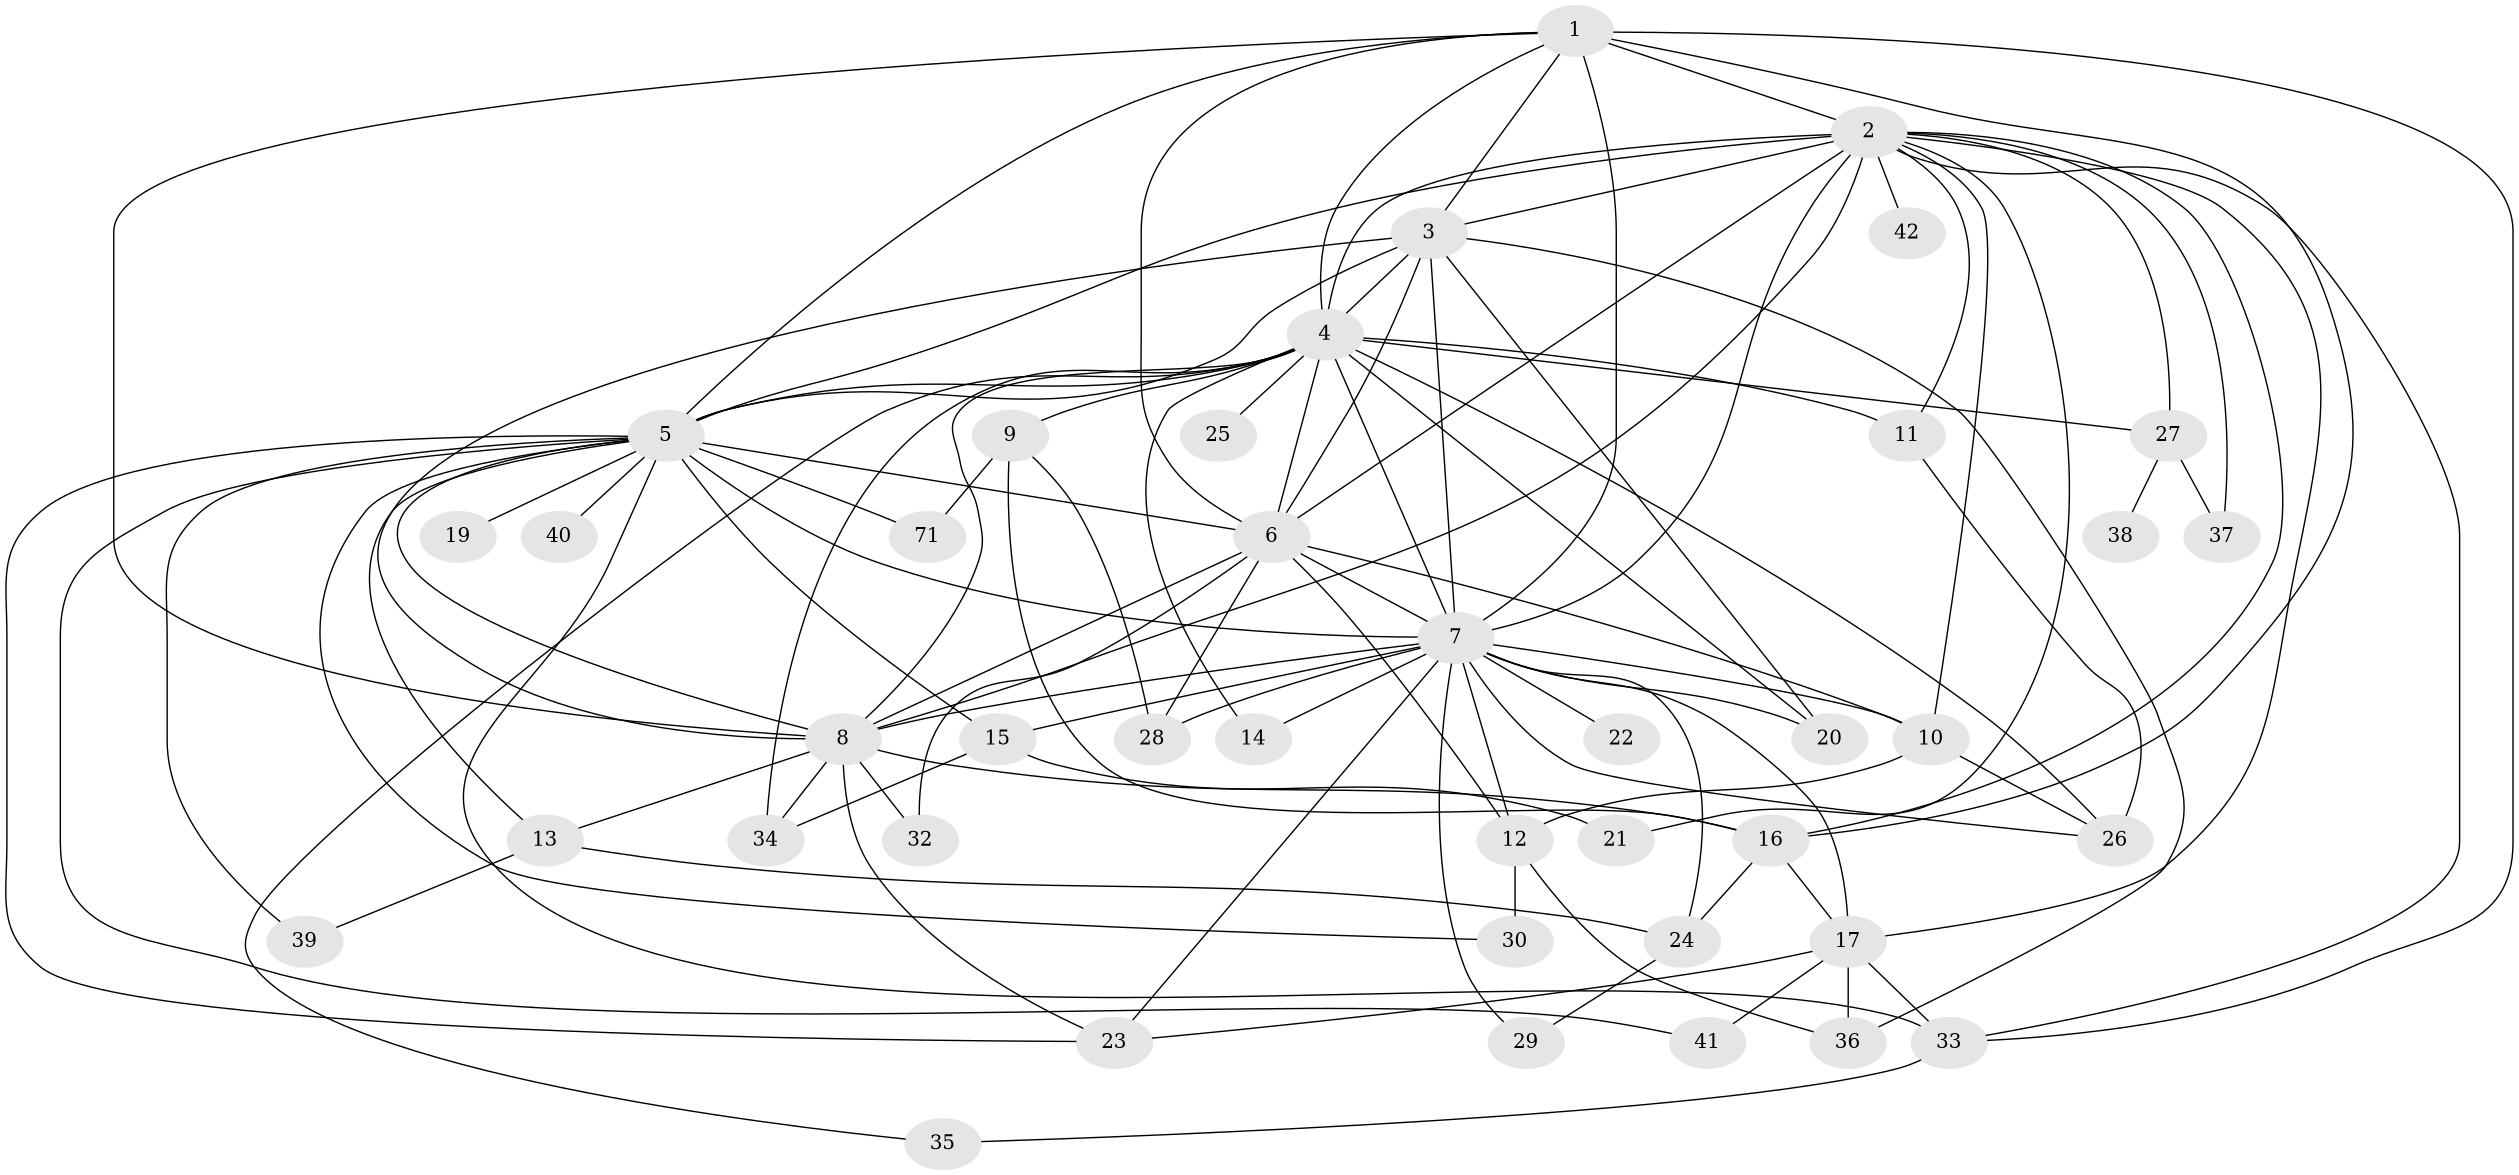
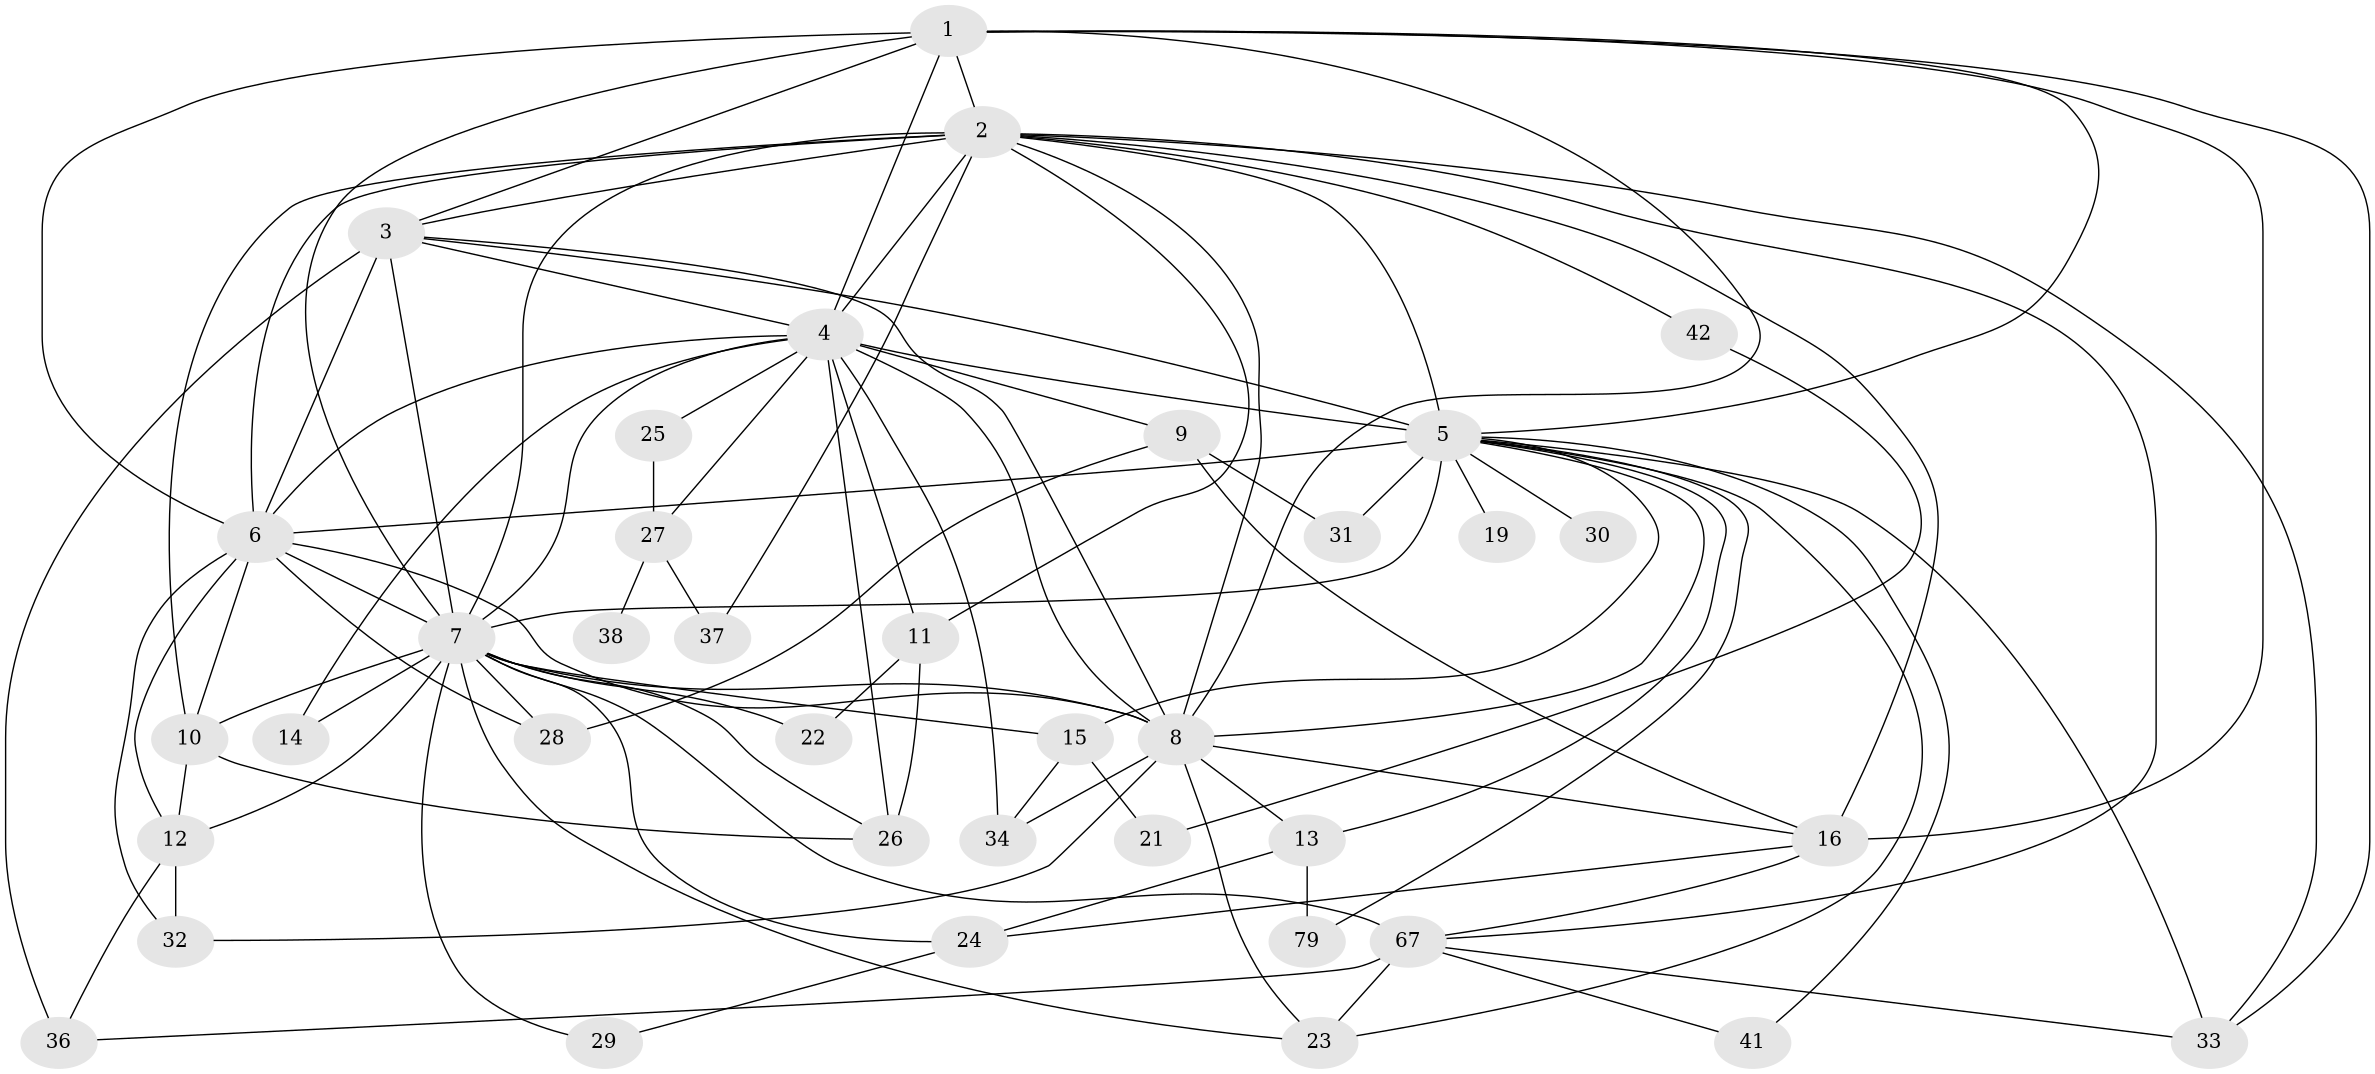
(2109, 206) -> (654, 486)
(559, 537) -> none
(928, 537) -> (1342, 537)
(2057, 603) -> (1752, 643)
none -> (882, 676)
(1830, 739) -> none
(1515, 891) -> (176, 891)
(305, 942) -> (1307, 942)
(1848, 942) -> (1408, 942)
(943, 1144) -> none
